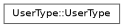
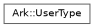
(62, 14) -> (47, 14)
